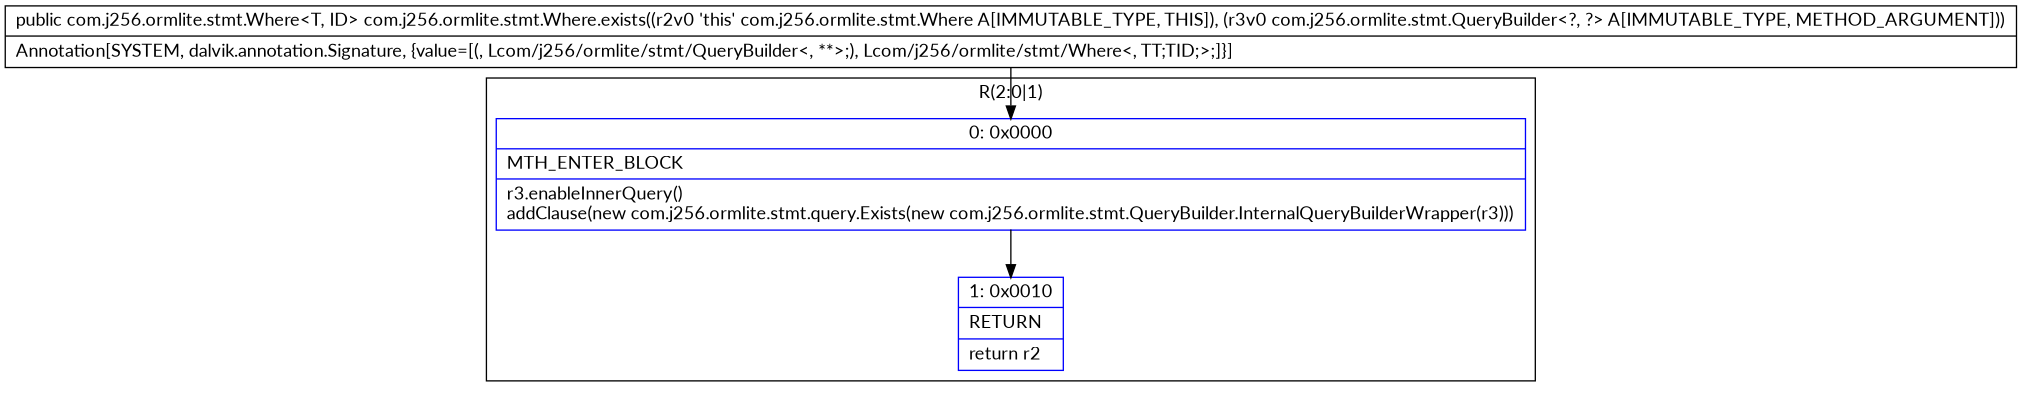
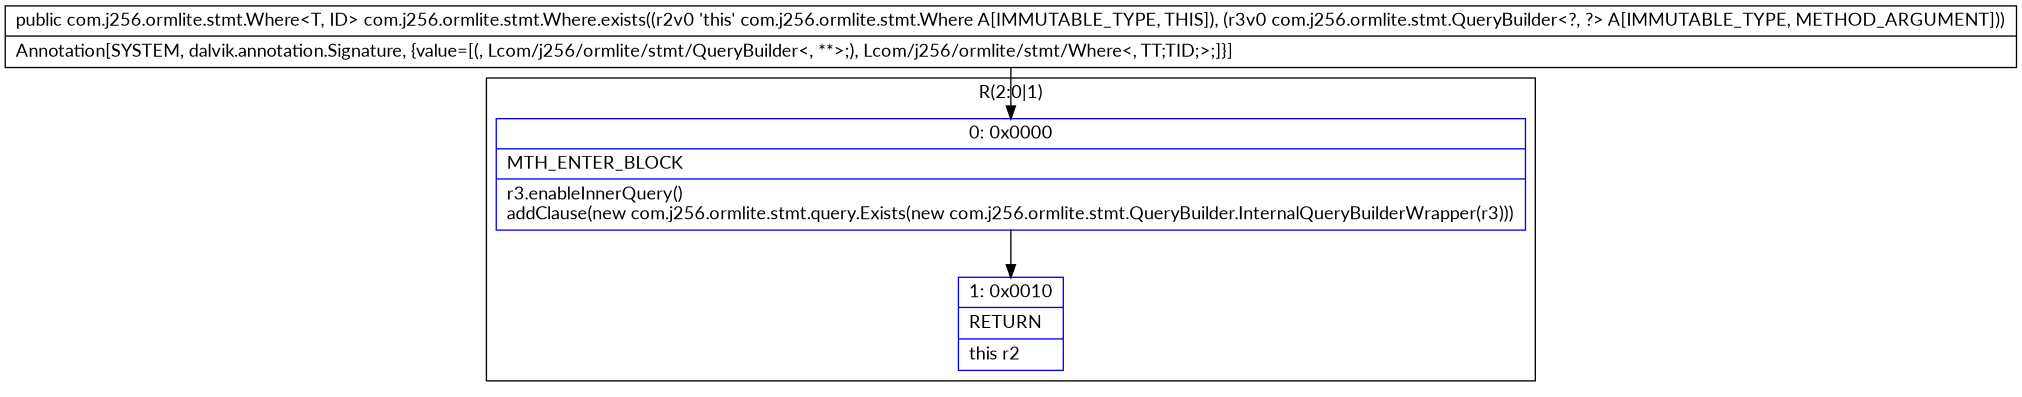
(1005, 354) -> (995, 354)
